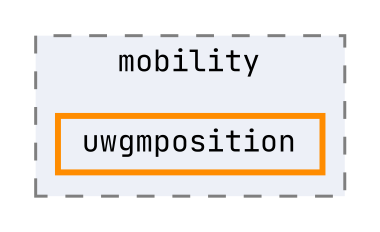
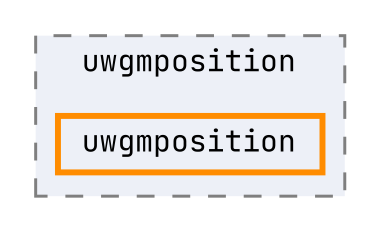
(190, 64) -> (190, 64)
